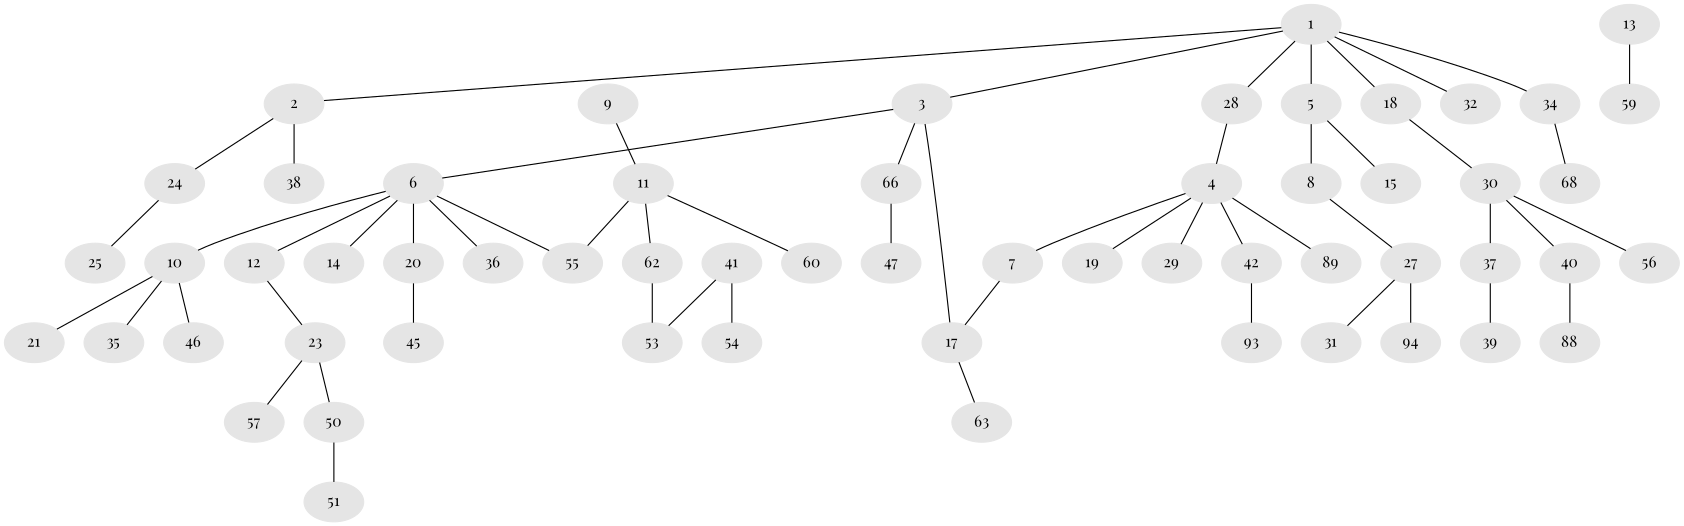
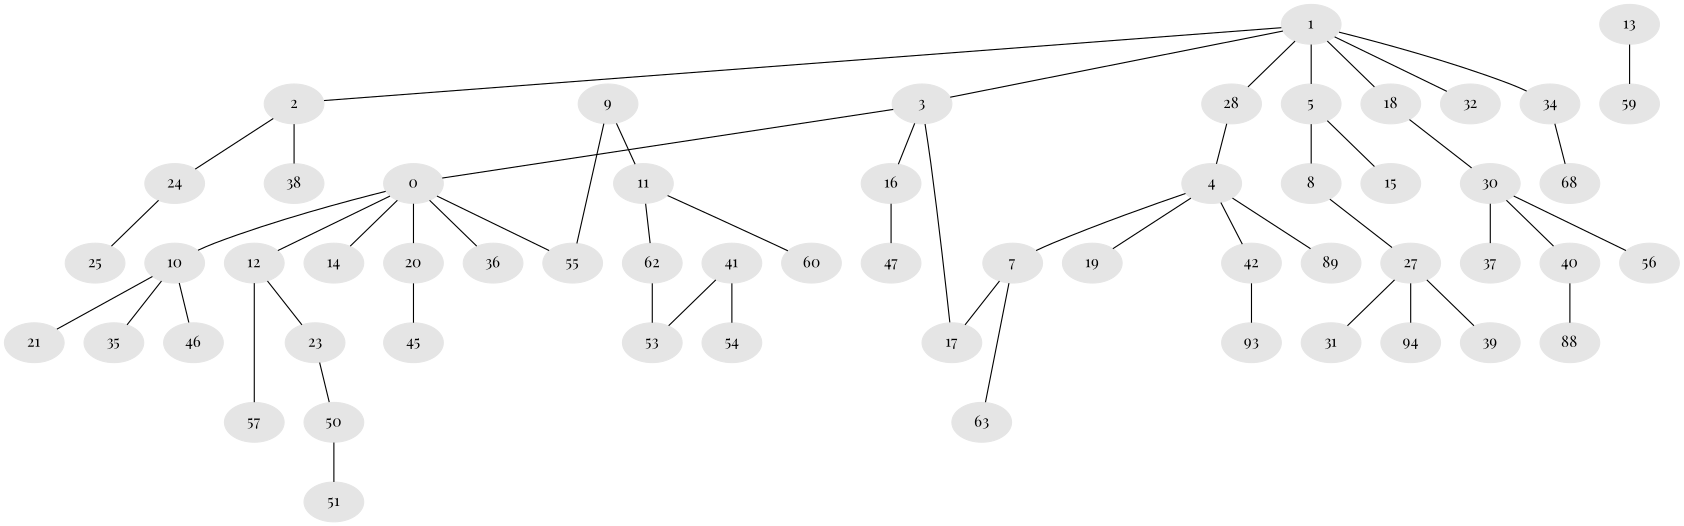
(413, 184) -> (413, 184)
(891, 184) -> (891, 184)
(608, 223) -> (590, 184)
(1172, 263) -> none
(1490, 303) -> (1450, 303)
(967, 382) -> (997, 343)
(285, 383) -> (254, 343)
